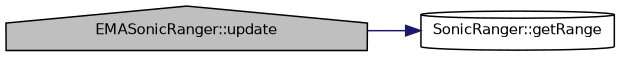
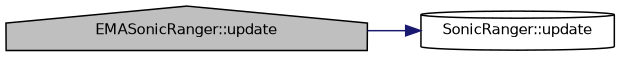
(518, 31) -> (518, 31)
